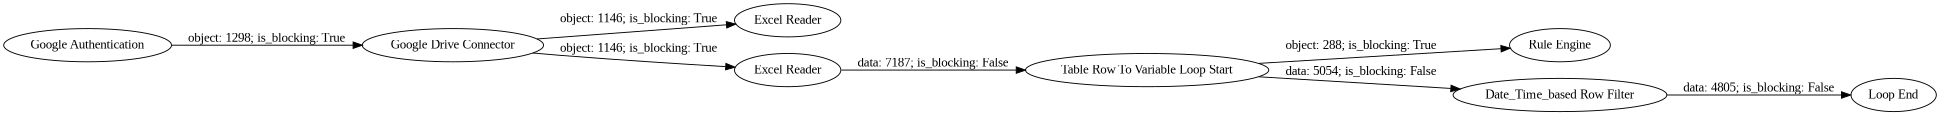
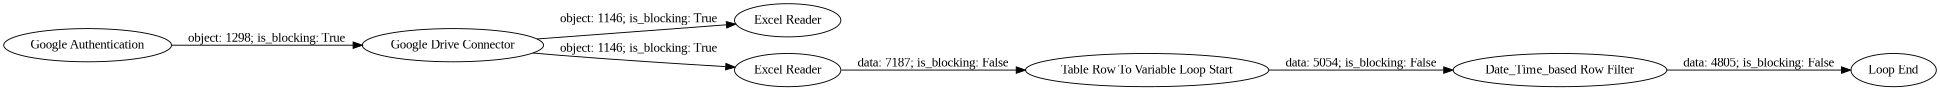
(1560, 45) -> none
